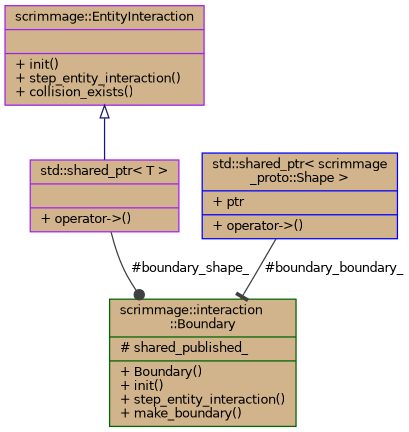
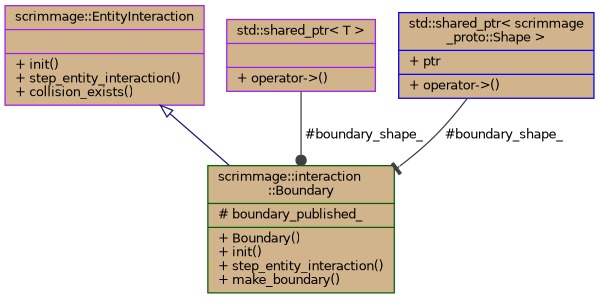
(105, 139) -> (200, 140)
(333, 269) -> (502, 135)
(185, 348) -> (290, 215)
